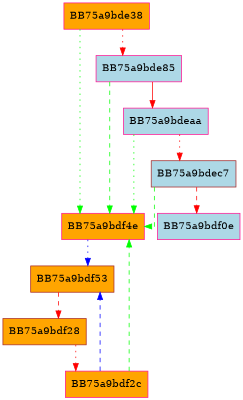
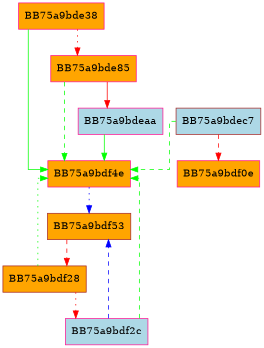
(139, 69) -> (94, 69)
(80, 118) -> (28, 106)
(180, 144) -> none
(134, 170) -> (104, 144)
none -> (38, 221)
(199, 226) -> (218, 174)
(107, 384) -> (107, 332)
